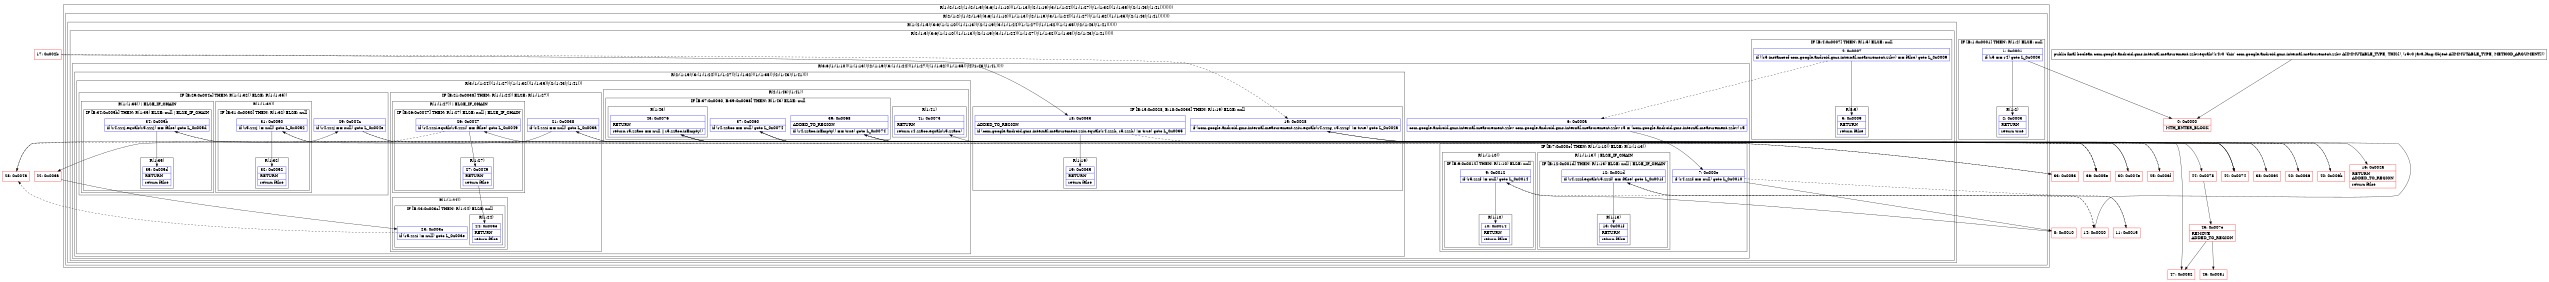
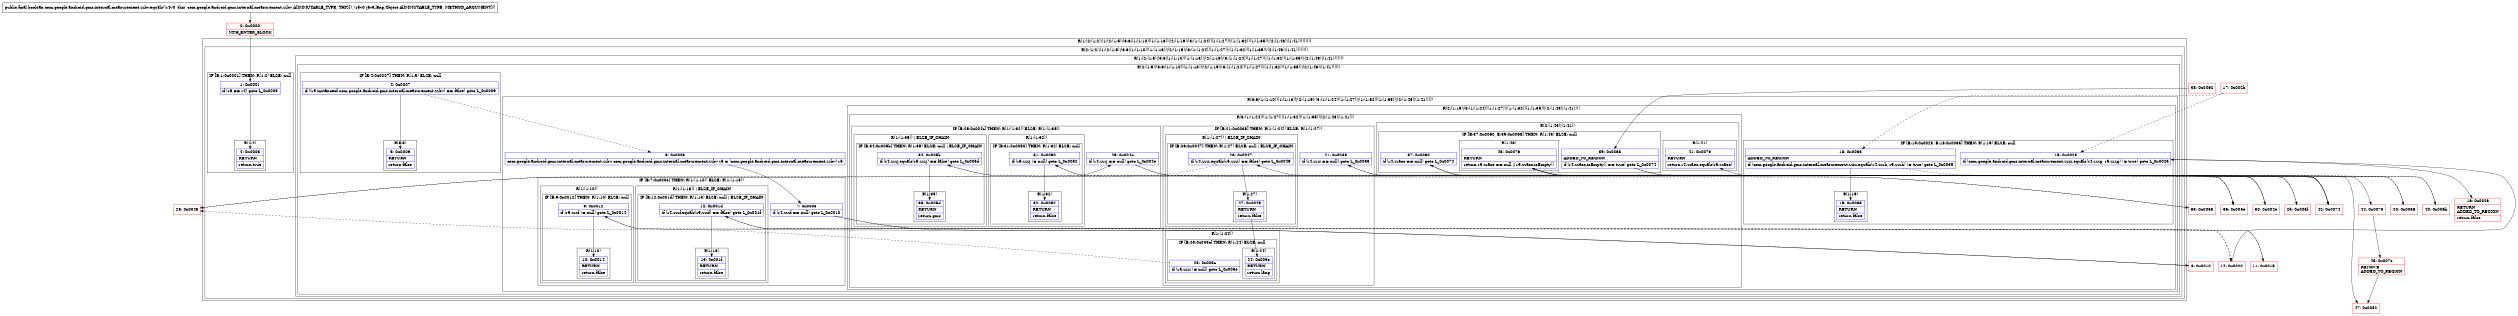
(697, 58) -> (1945, 101)
(2099, 89) -> (250, 57)
(1519, 142) -> none
(48, 176) -> none
(157, 183) -> (930, 216)
(486, 239) -> (1259, 273)
(2214, 275) -> none
